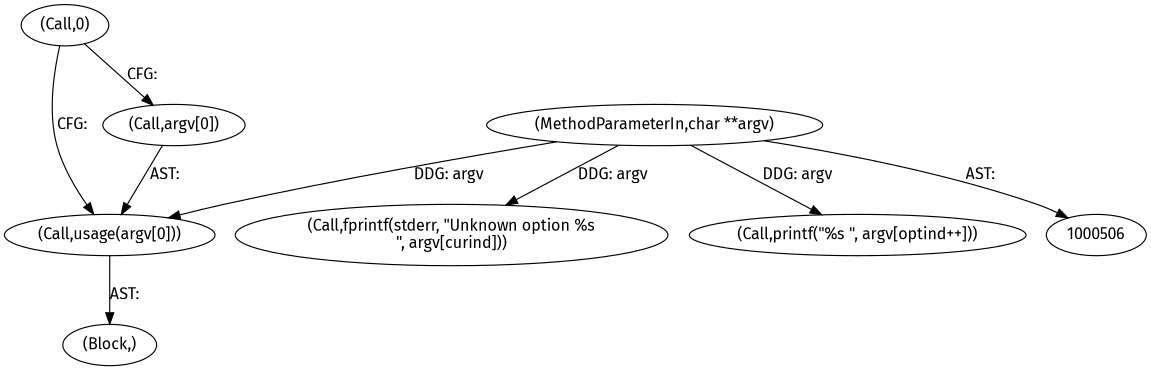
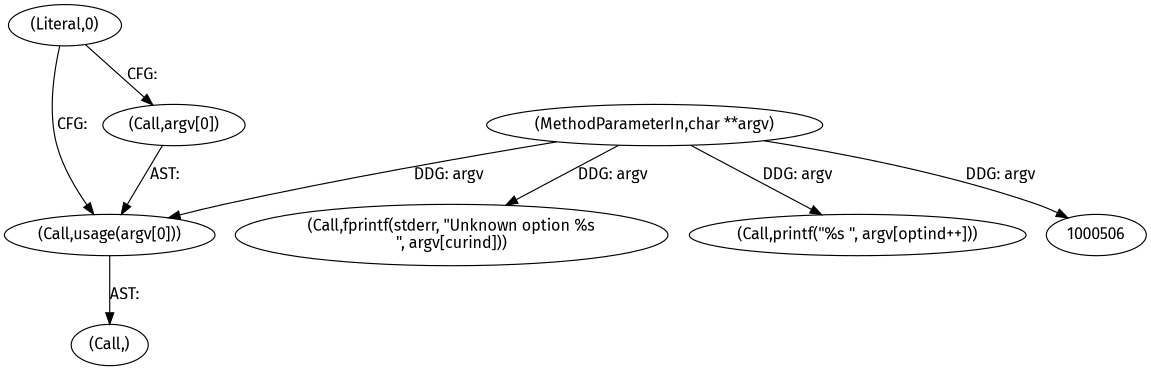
(65, 25) -> (65, 25)
(983, 175) -> (1001, 175)
(110, 345) -> (110, 345)
